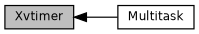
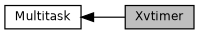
(102, 17) -> (109, 17)
